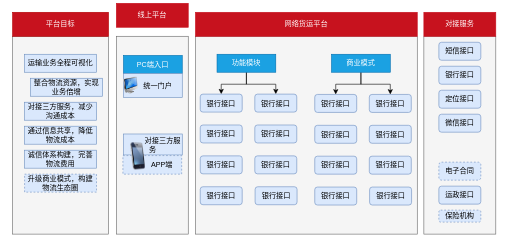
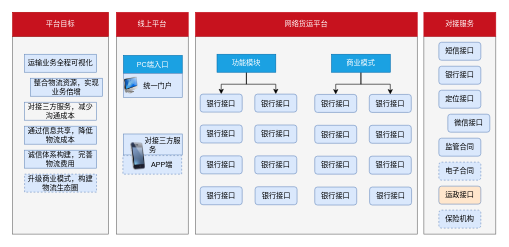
(152, 15) -> (152, 24)
(60, 111) -> (60, 111)
(460, 123) -> (469, 123)
none -> (460, 147)
(460, 195) -> (460, 195)
(460, 216) -> (460, 219)
